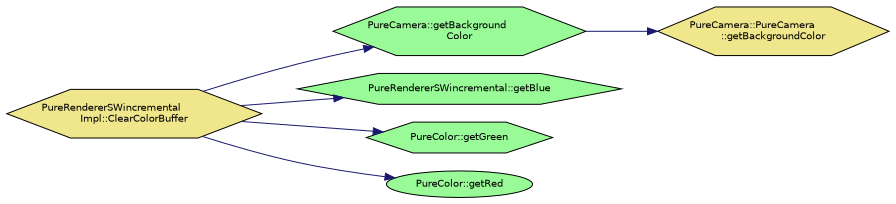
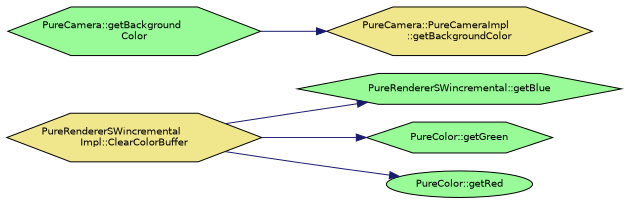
(773, 31) -> (459, 31)
(283, 68) -> none
